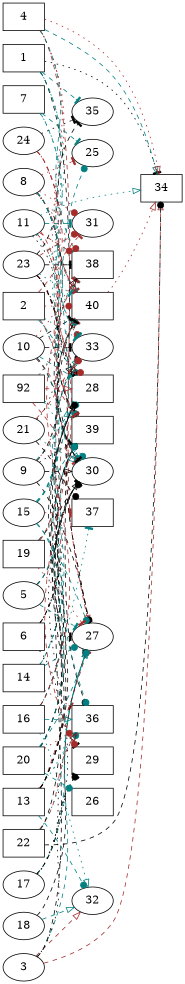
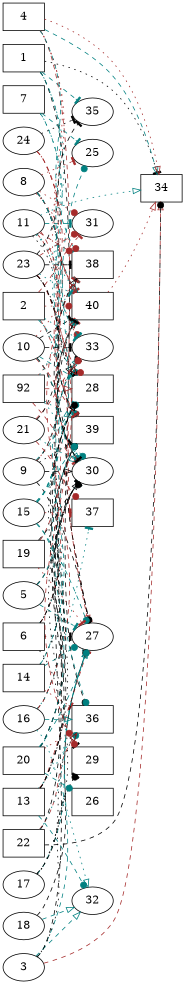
(58, 353) -> (58, 353)
(56, 467) -> (56, 467)
(59, 599) -> (59, 599)
(24, 719) -> (24, 719)
(55, 937) -> (55, 937)
